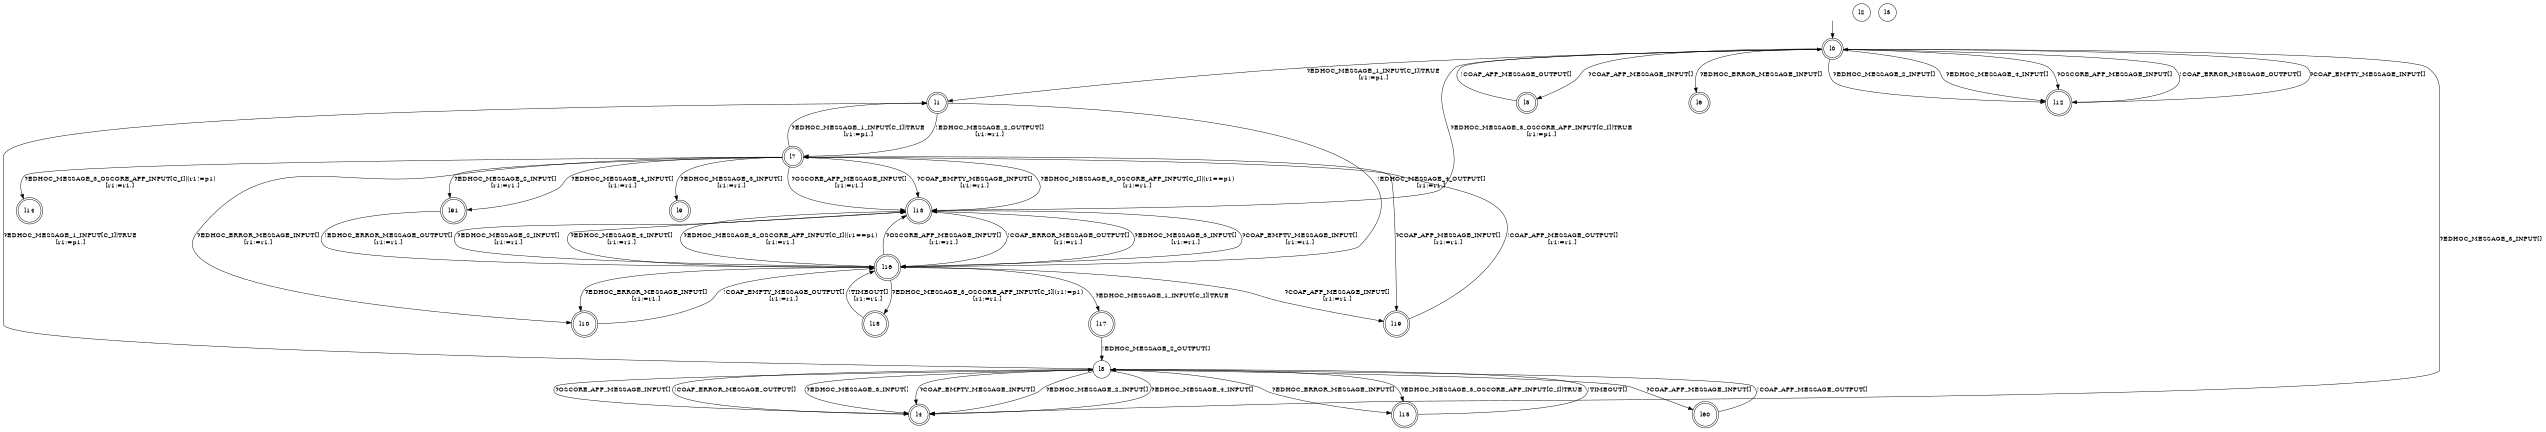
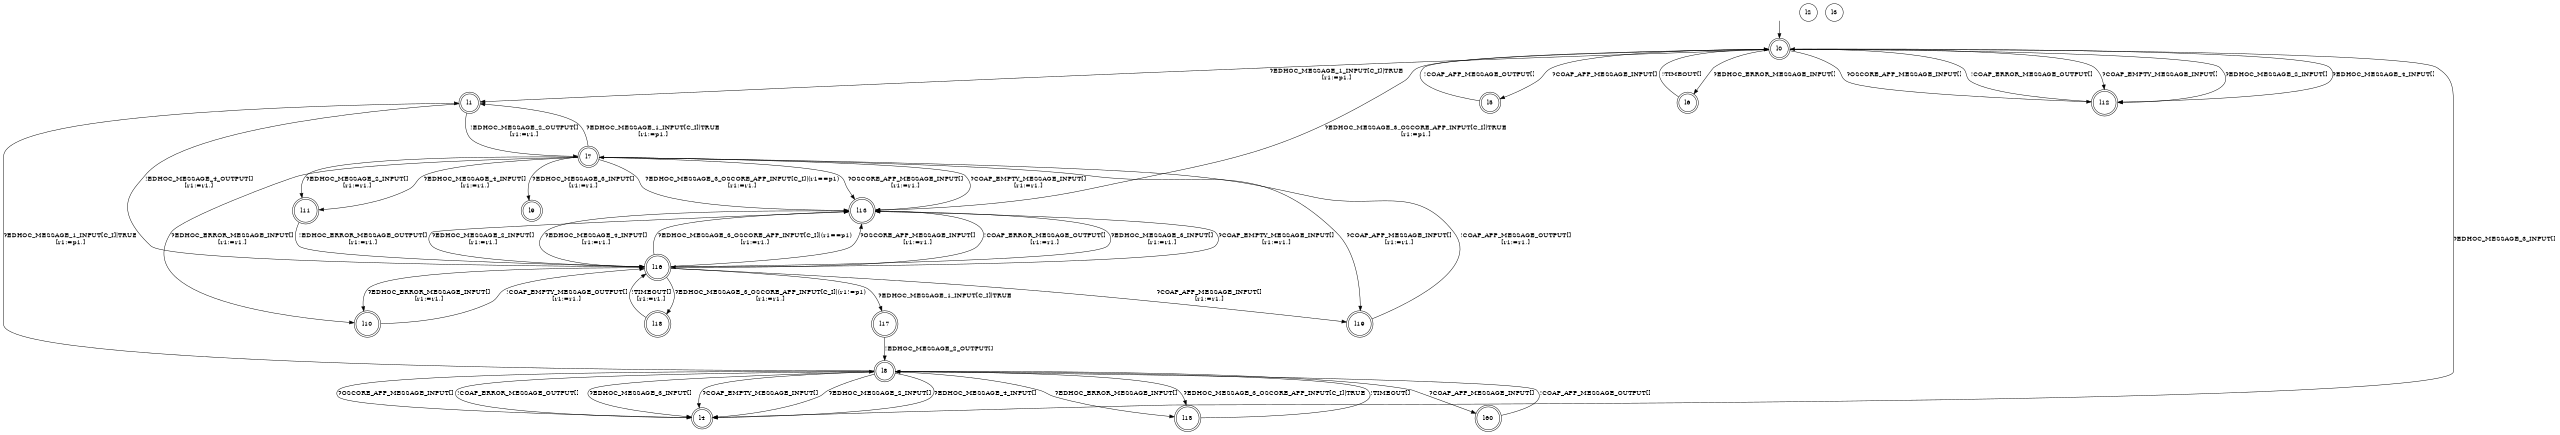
none -> (1693, 55)
(30, 211) -> none
(454, 211) -> (306, 211)
(1102, 369) -> (885, 371)
